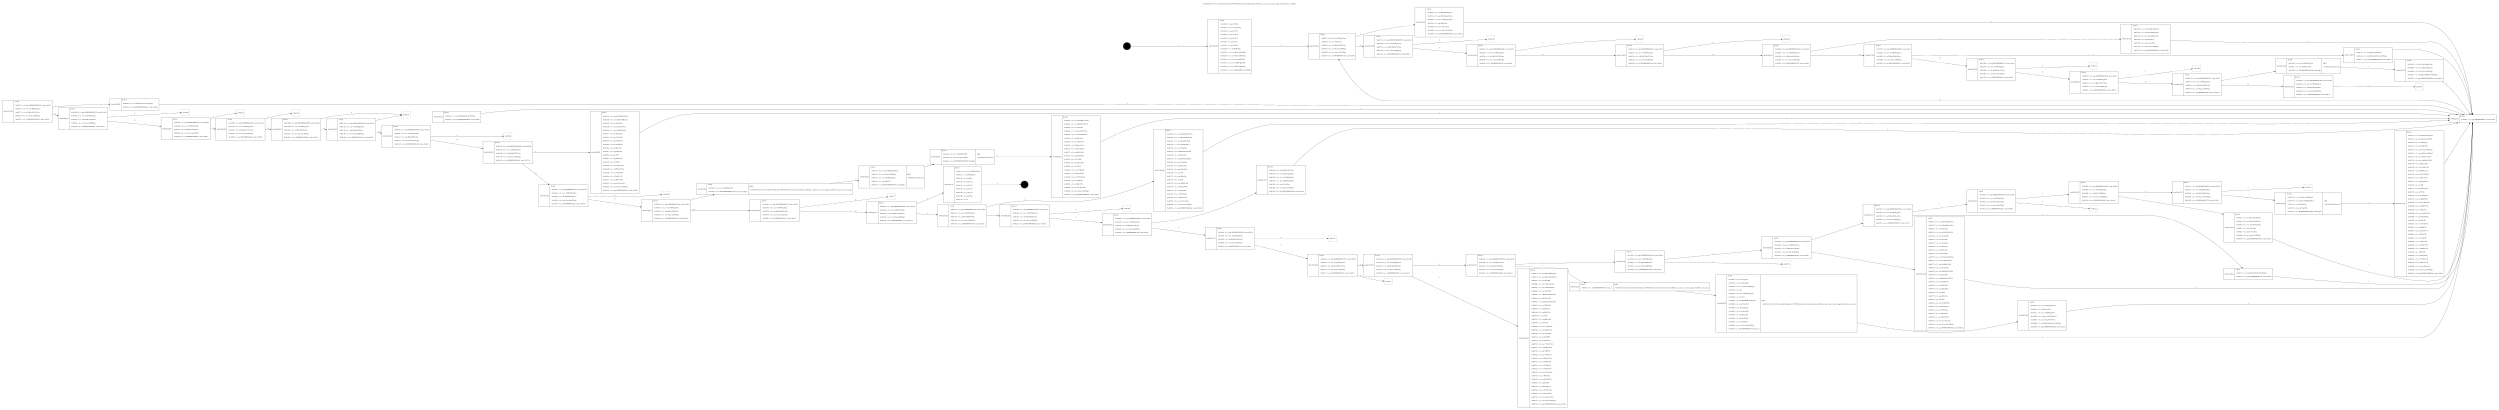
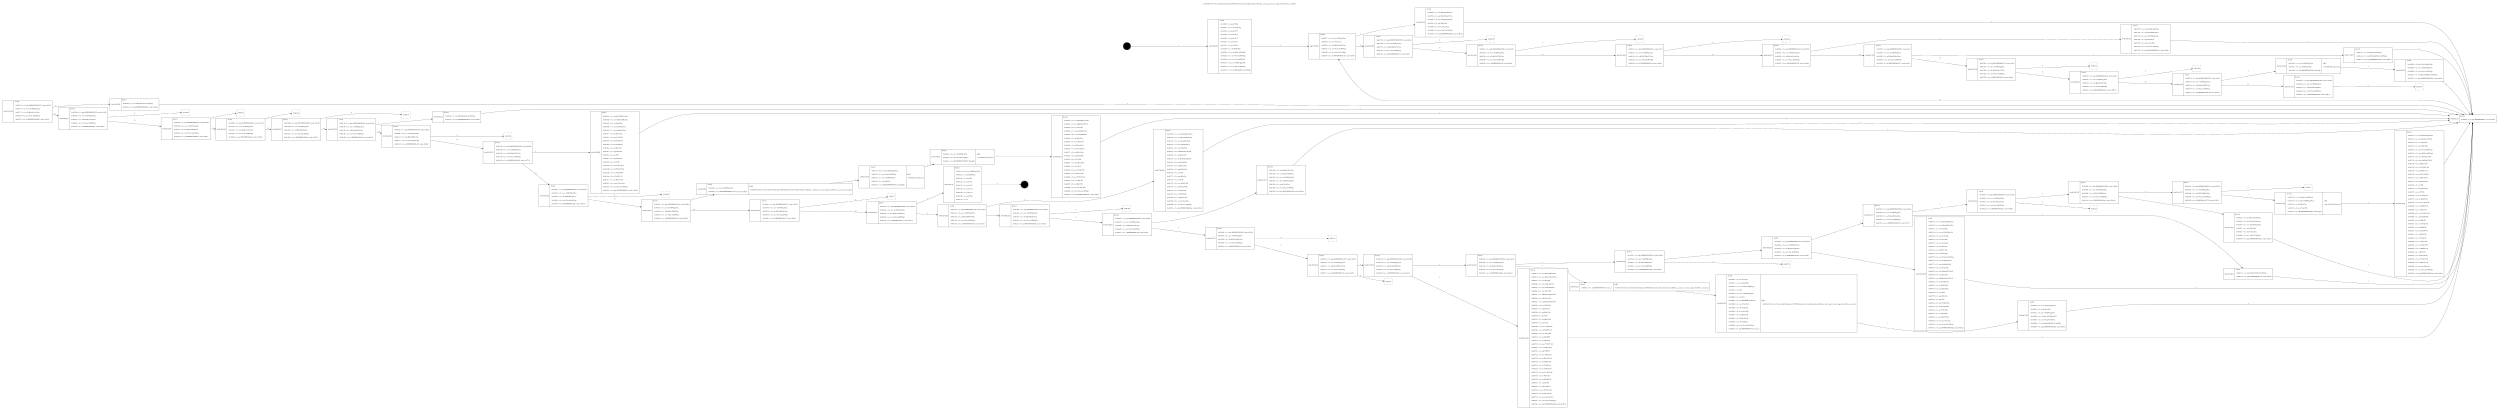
(388, 118) -> (403, 122)
